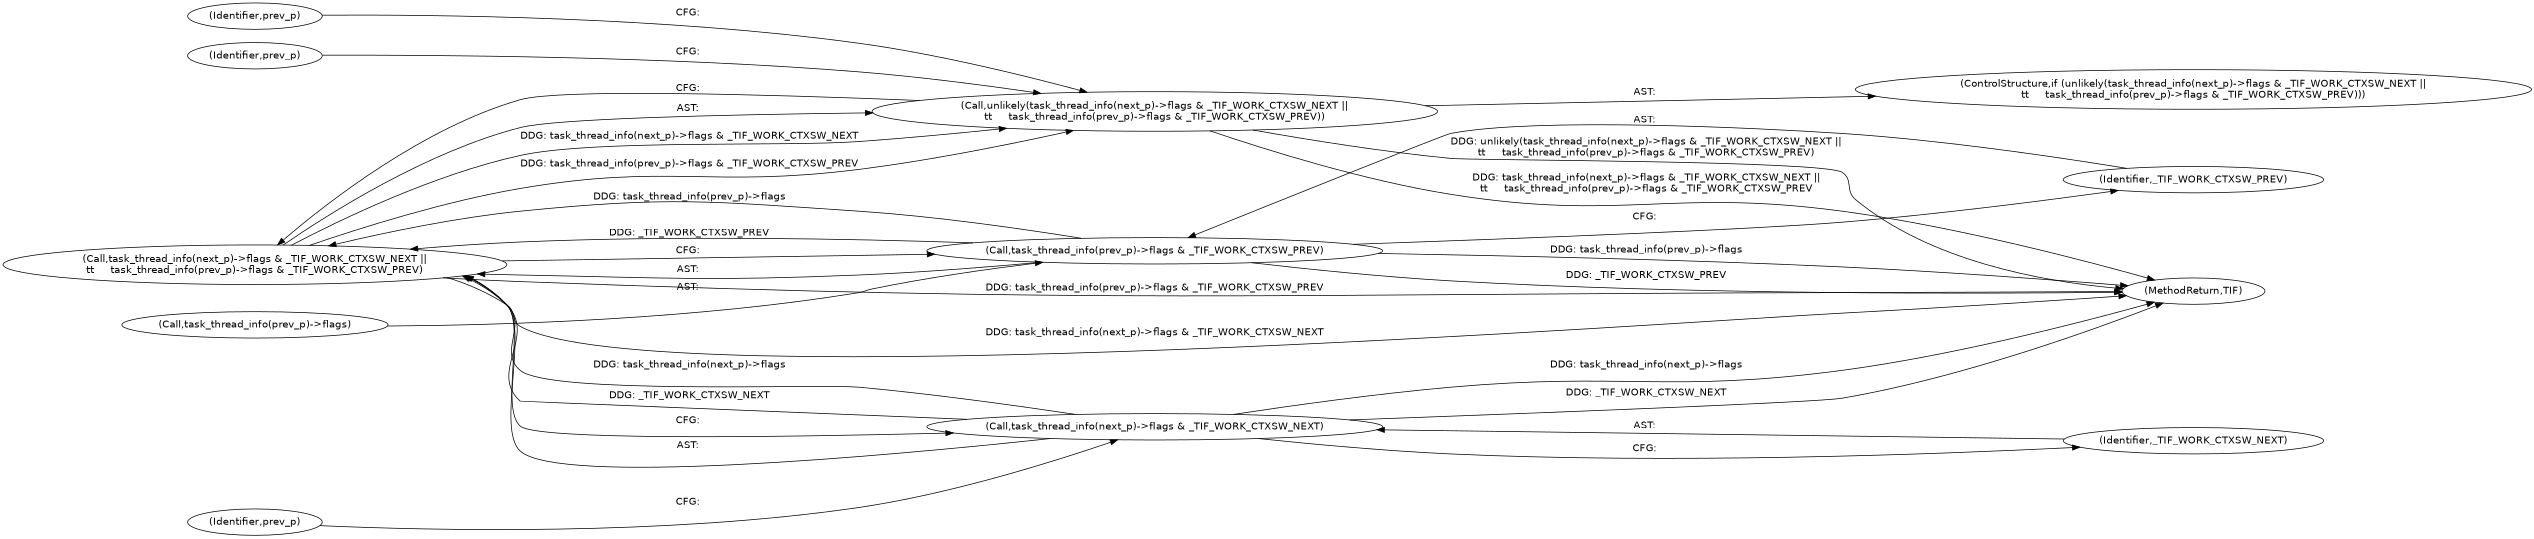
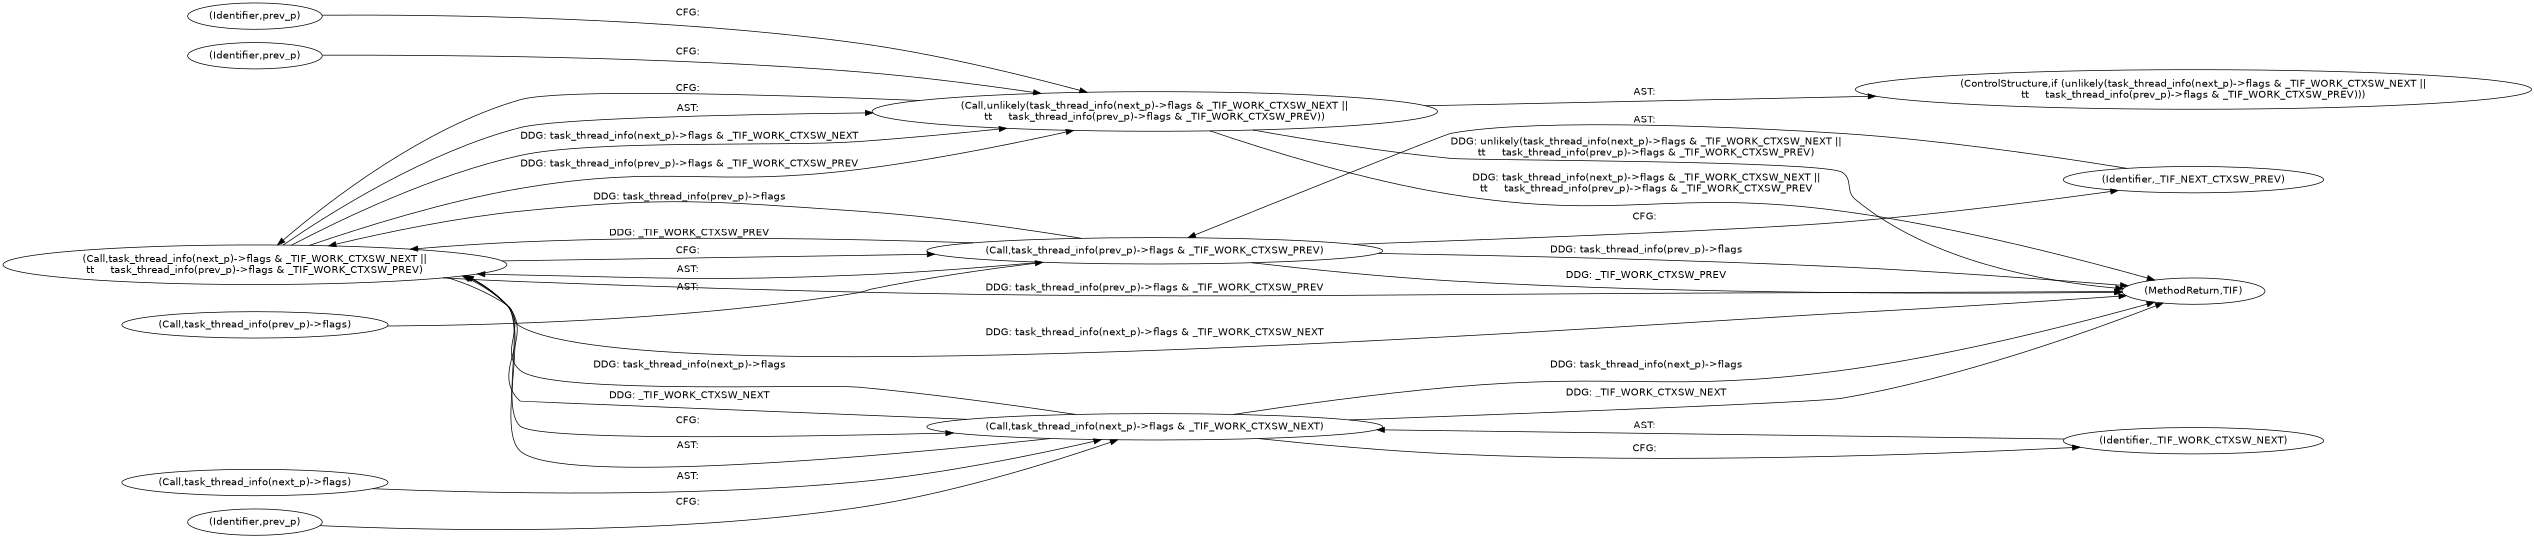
(2193, 180) -> (2193, 180)
none -> (255, 483)
